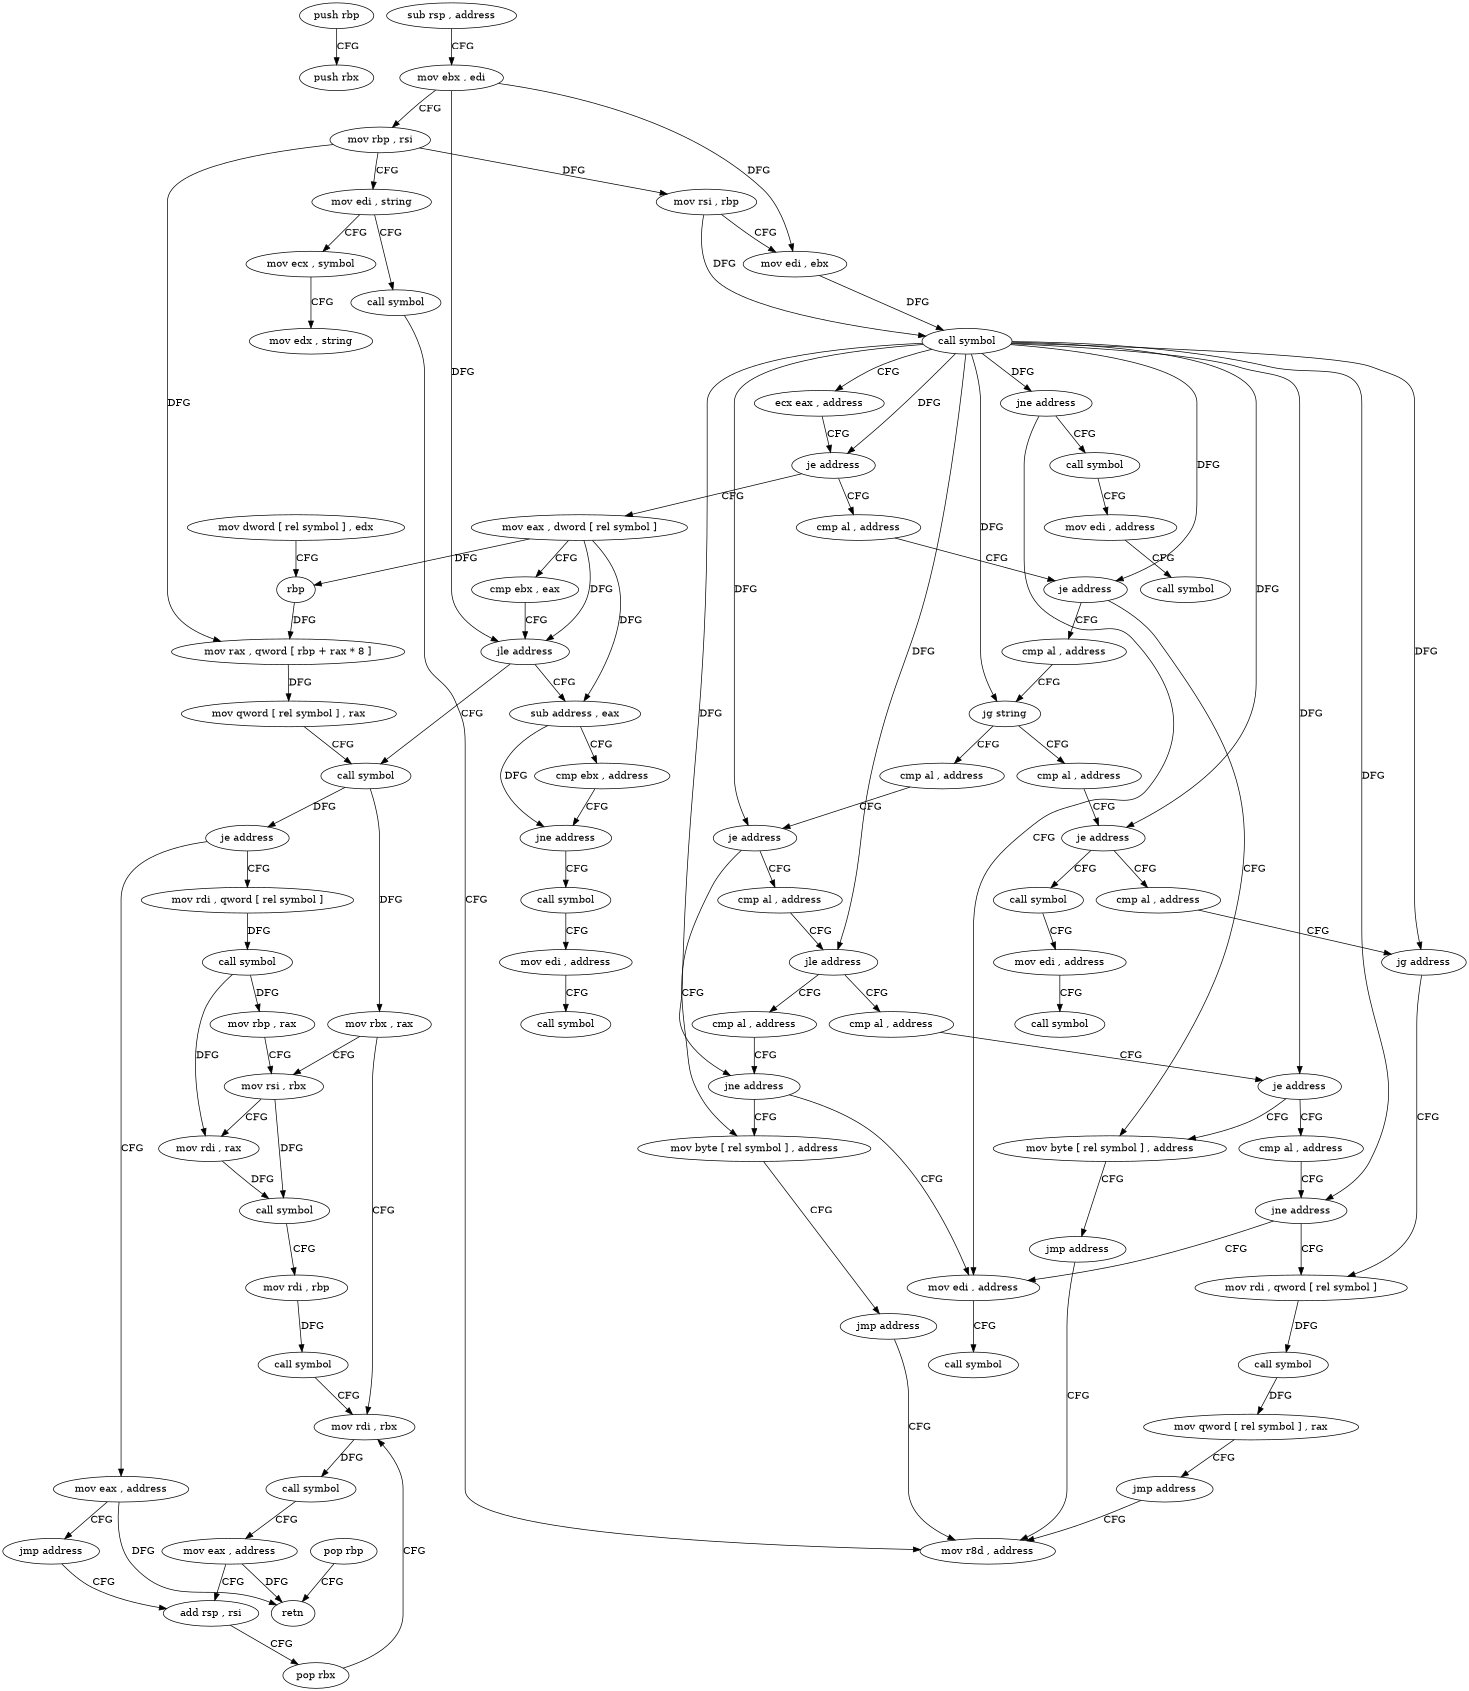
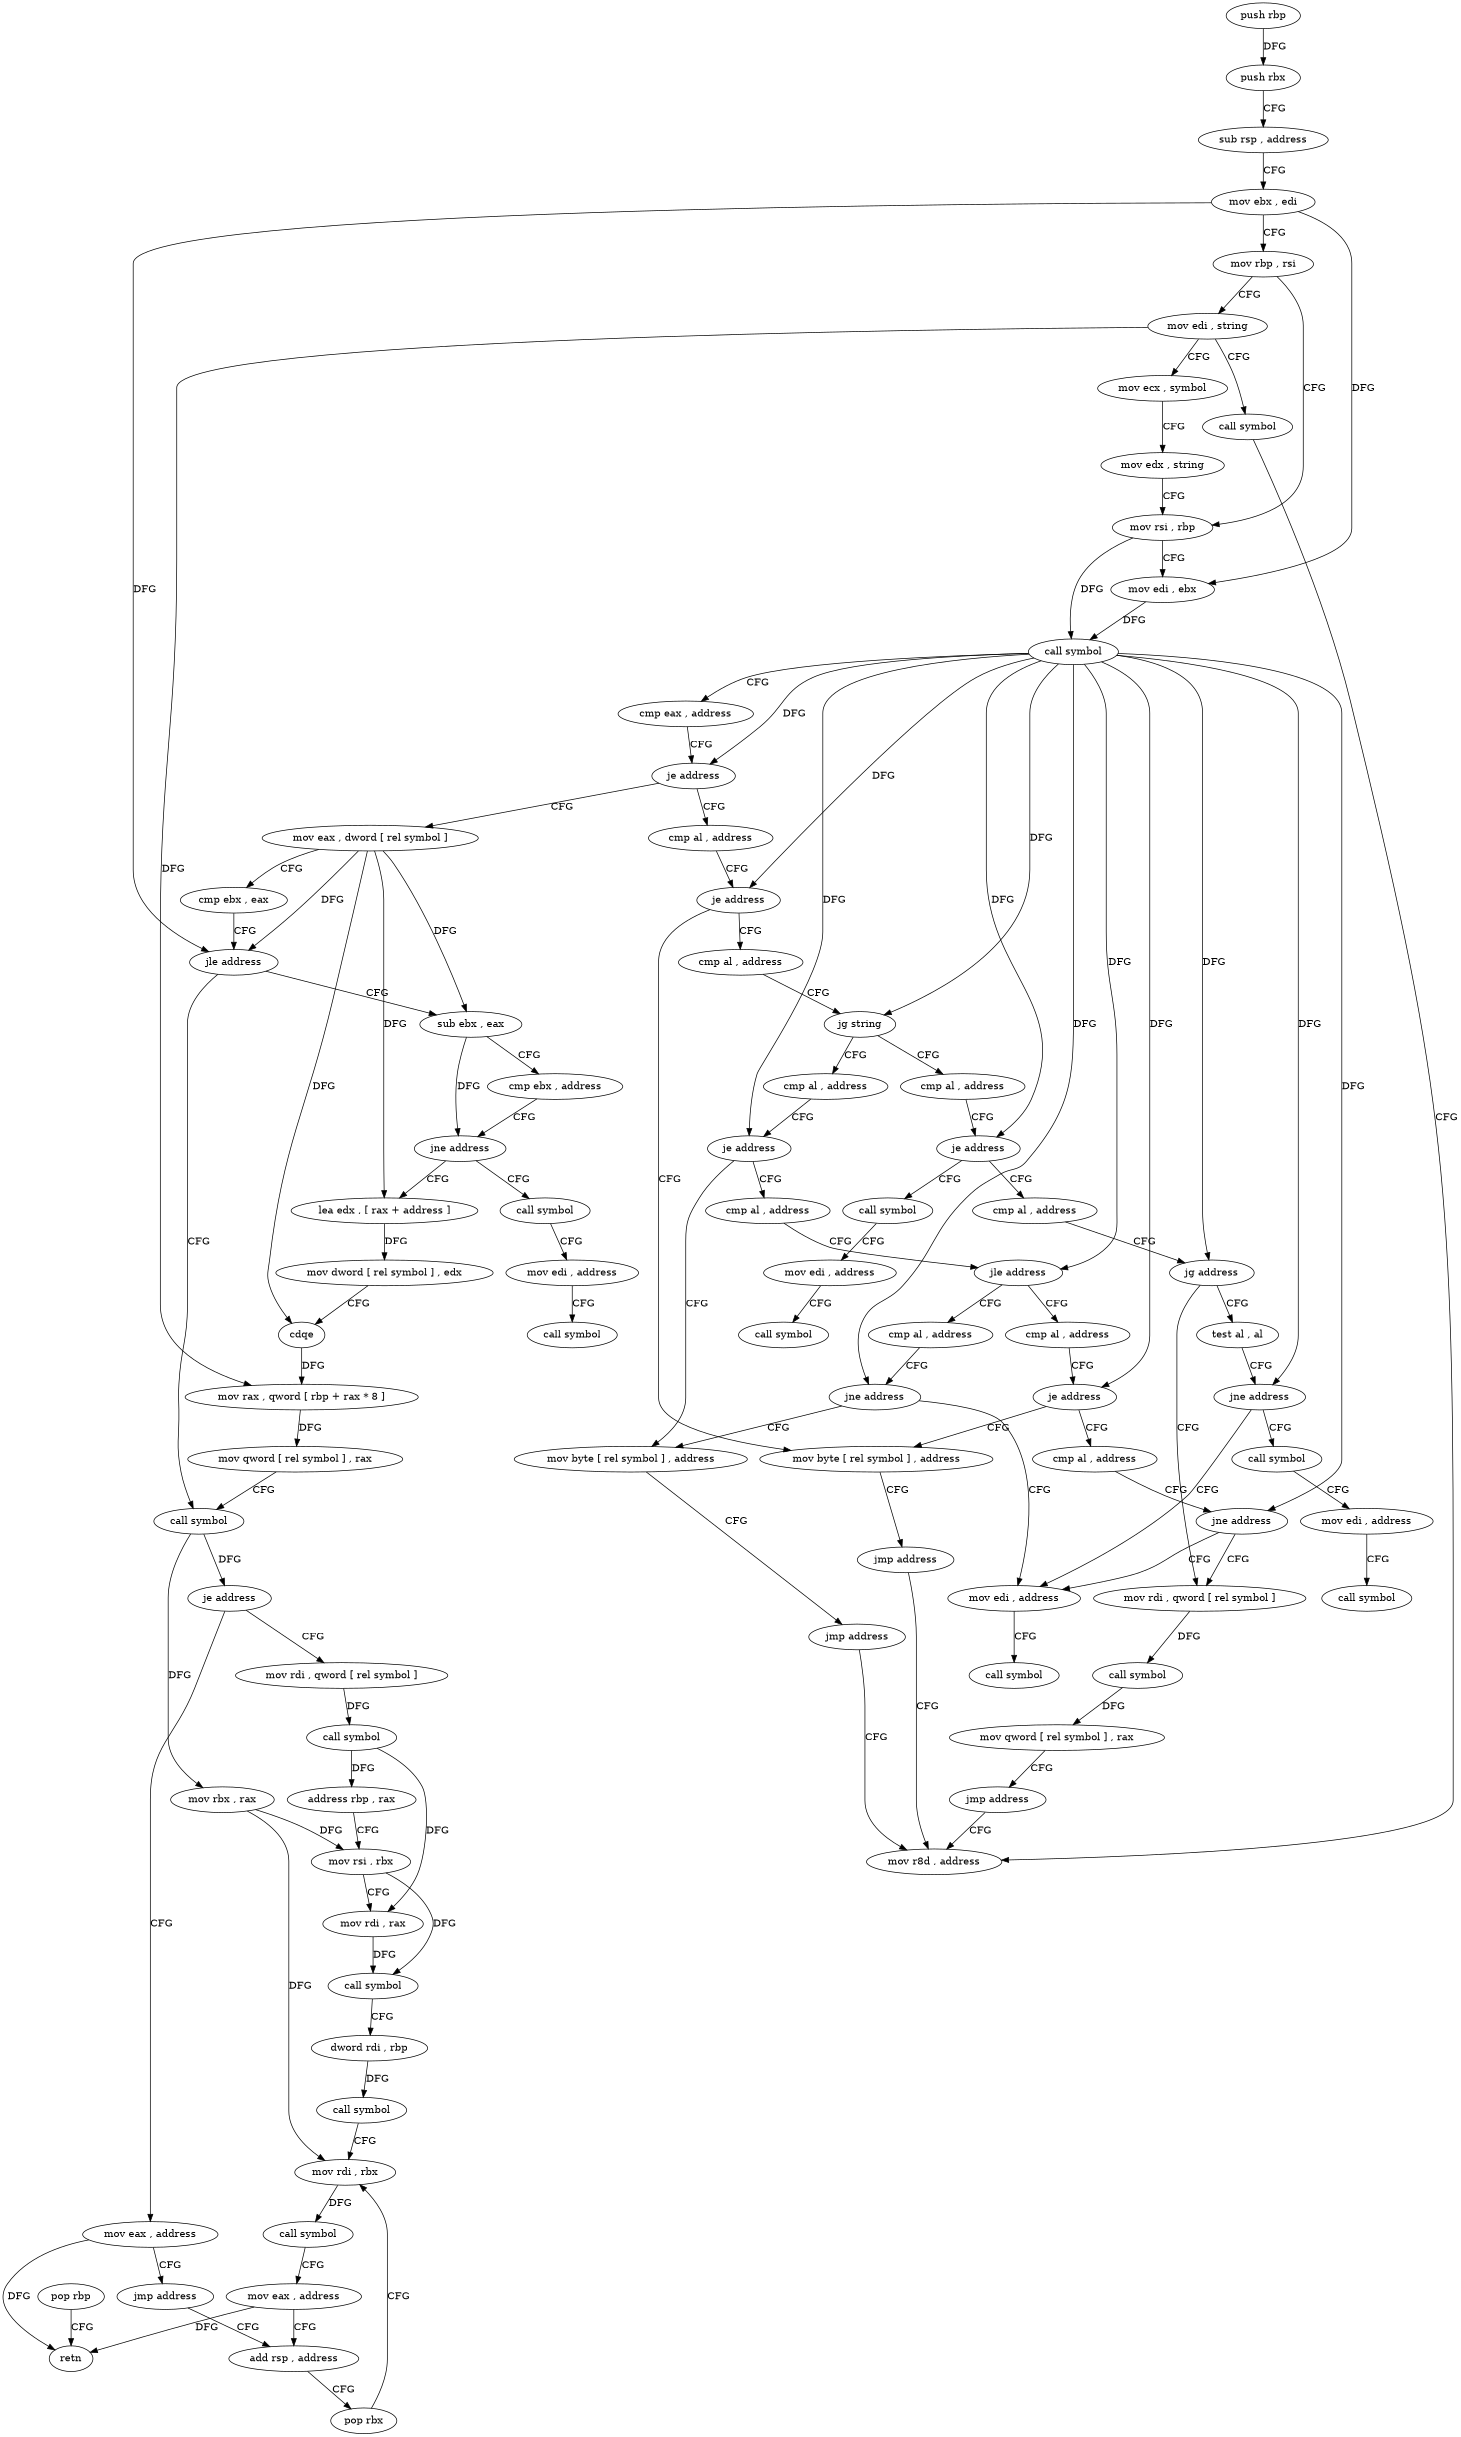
(348, 47) -> (1275, 47)
none -> (1263, 105)
(574, 171) -> (1315, 388)
(167, 340) -> (177, 419)
(819, 403) -> (686, 714)
none -> (1163, 493)
(296, 590) -> (302, 1335)
(575, 714) -> (471, 1024)
(262, 1024) -> (352, 1800)
(344, 1055) -> (331, 1831)
none -> (384, 1211)
(384, 1211) -> (301, 1986)
(297, 1288) -> (369, 2048)
none -> (1238, 1335)
(211, 1613) -> (294, 2359)
